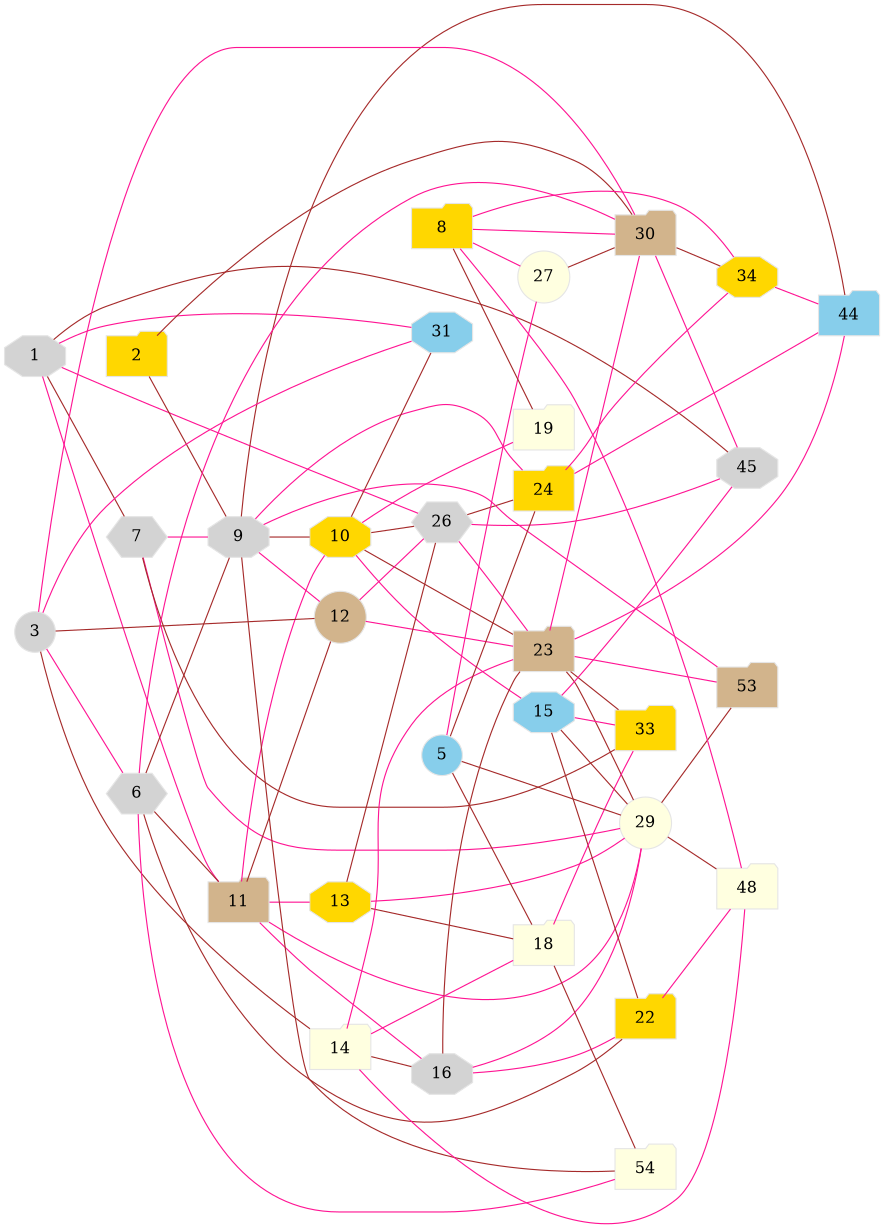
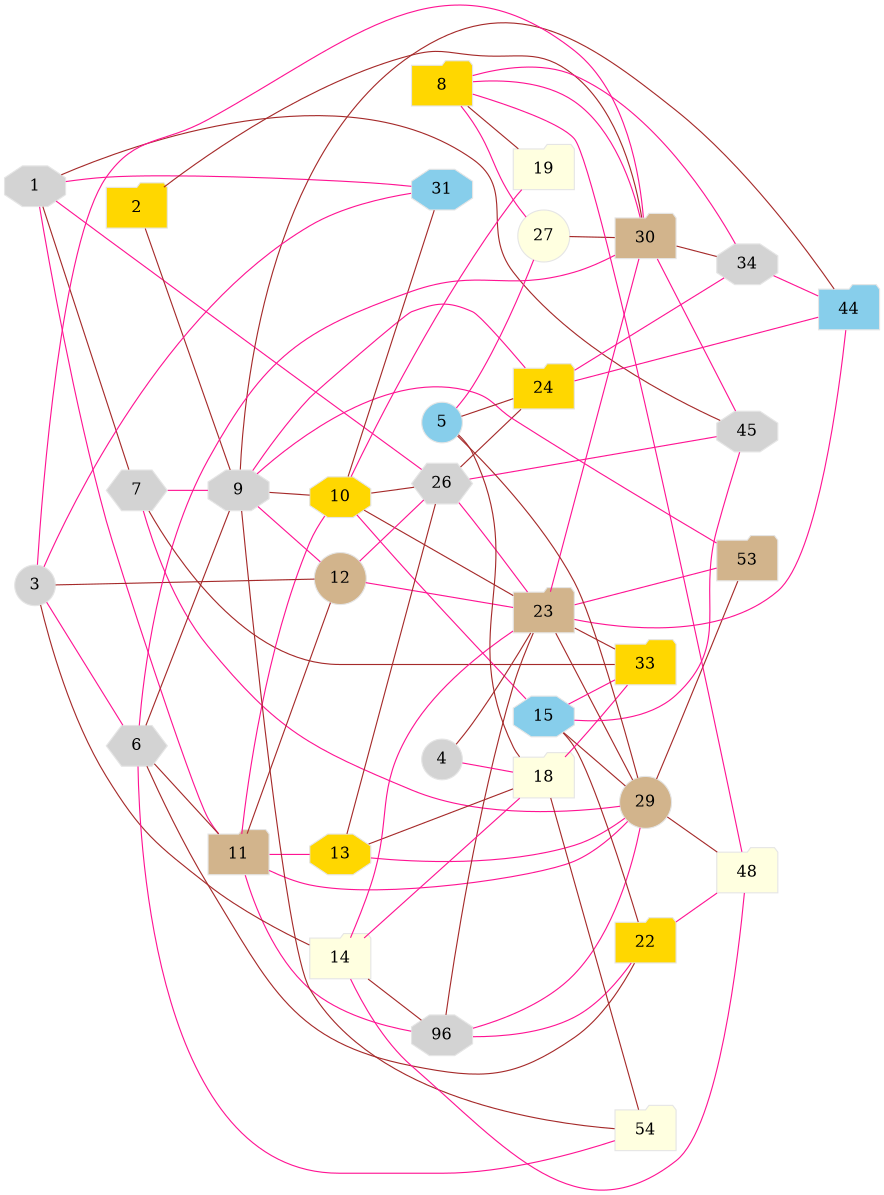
(747, 277) -> (747, 264)
none -> (442, 759)
(646, 823) -> (646, 802)
(442, 1074) -> (442, 1035)
